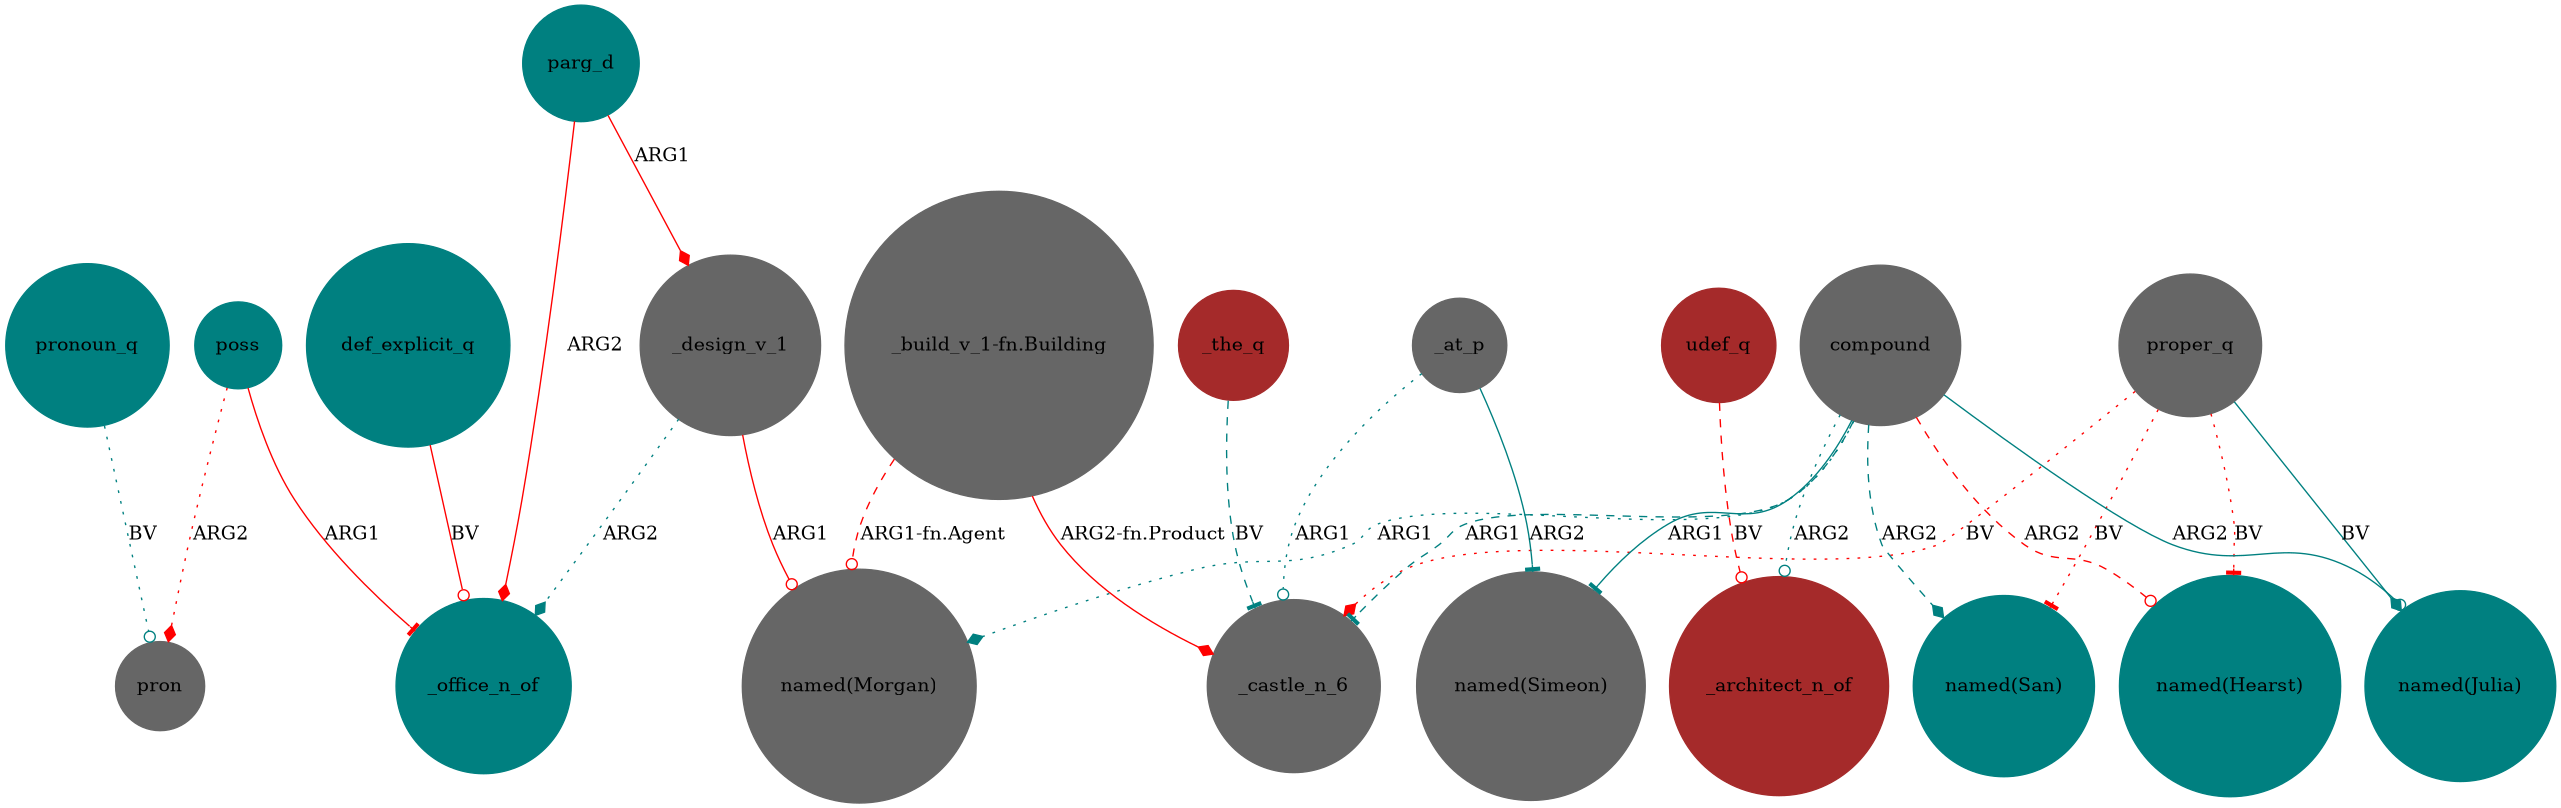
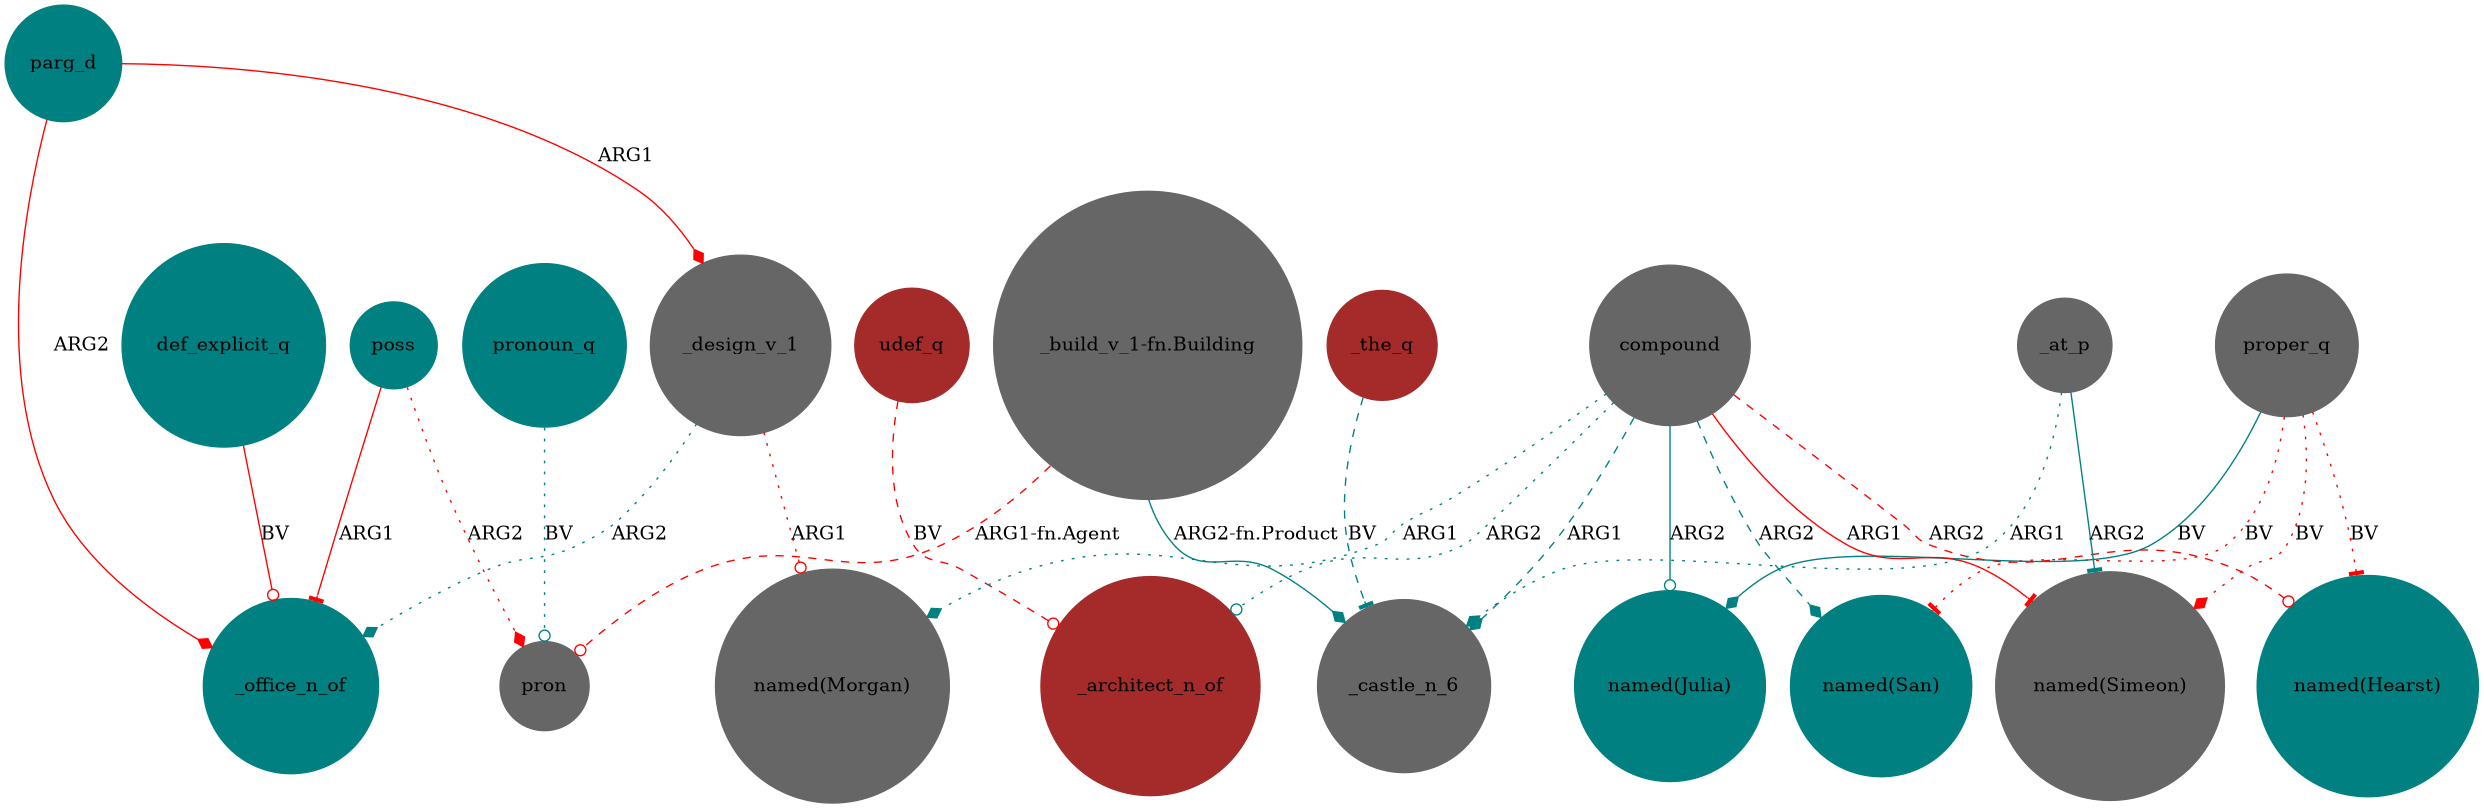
(1328, 467) -> (1834, 568)
(868, 506) -> (820, 559)
(760, 509) -> (781, 497)
(1465, 524) -> (1567, 525)
(1657, 531) -> (1849, 546)
(1766, 558) -> (2295, 529)
(1101, 586) -> (1178, 549)
